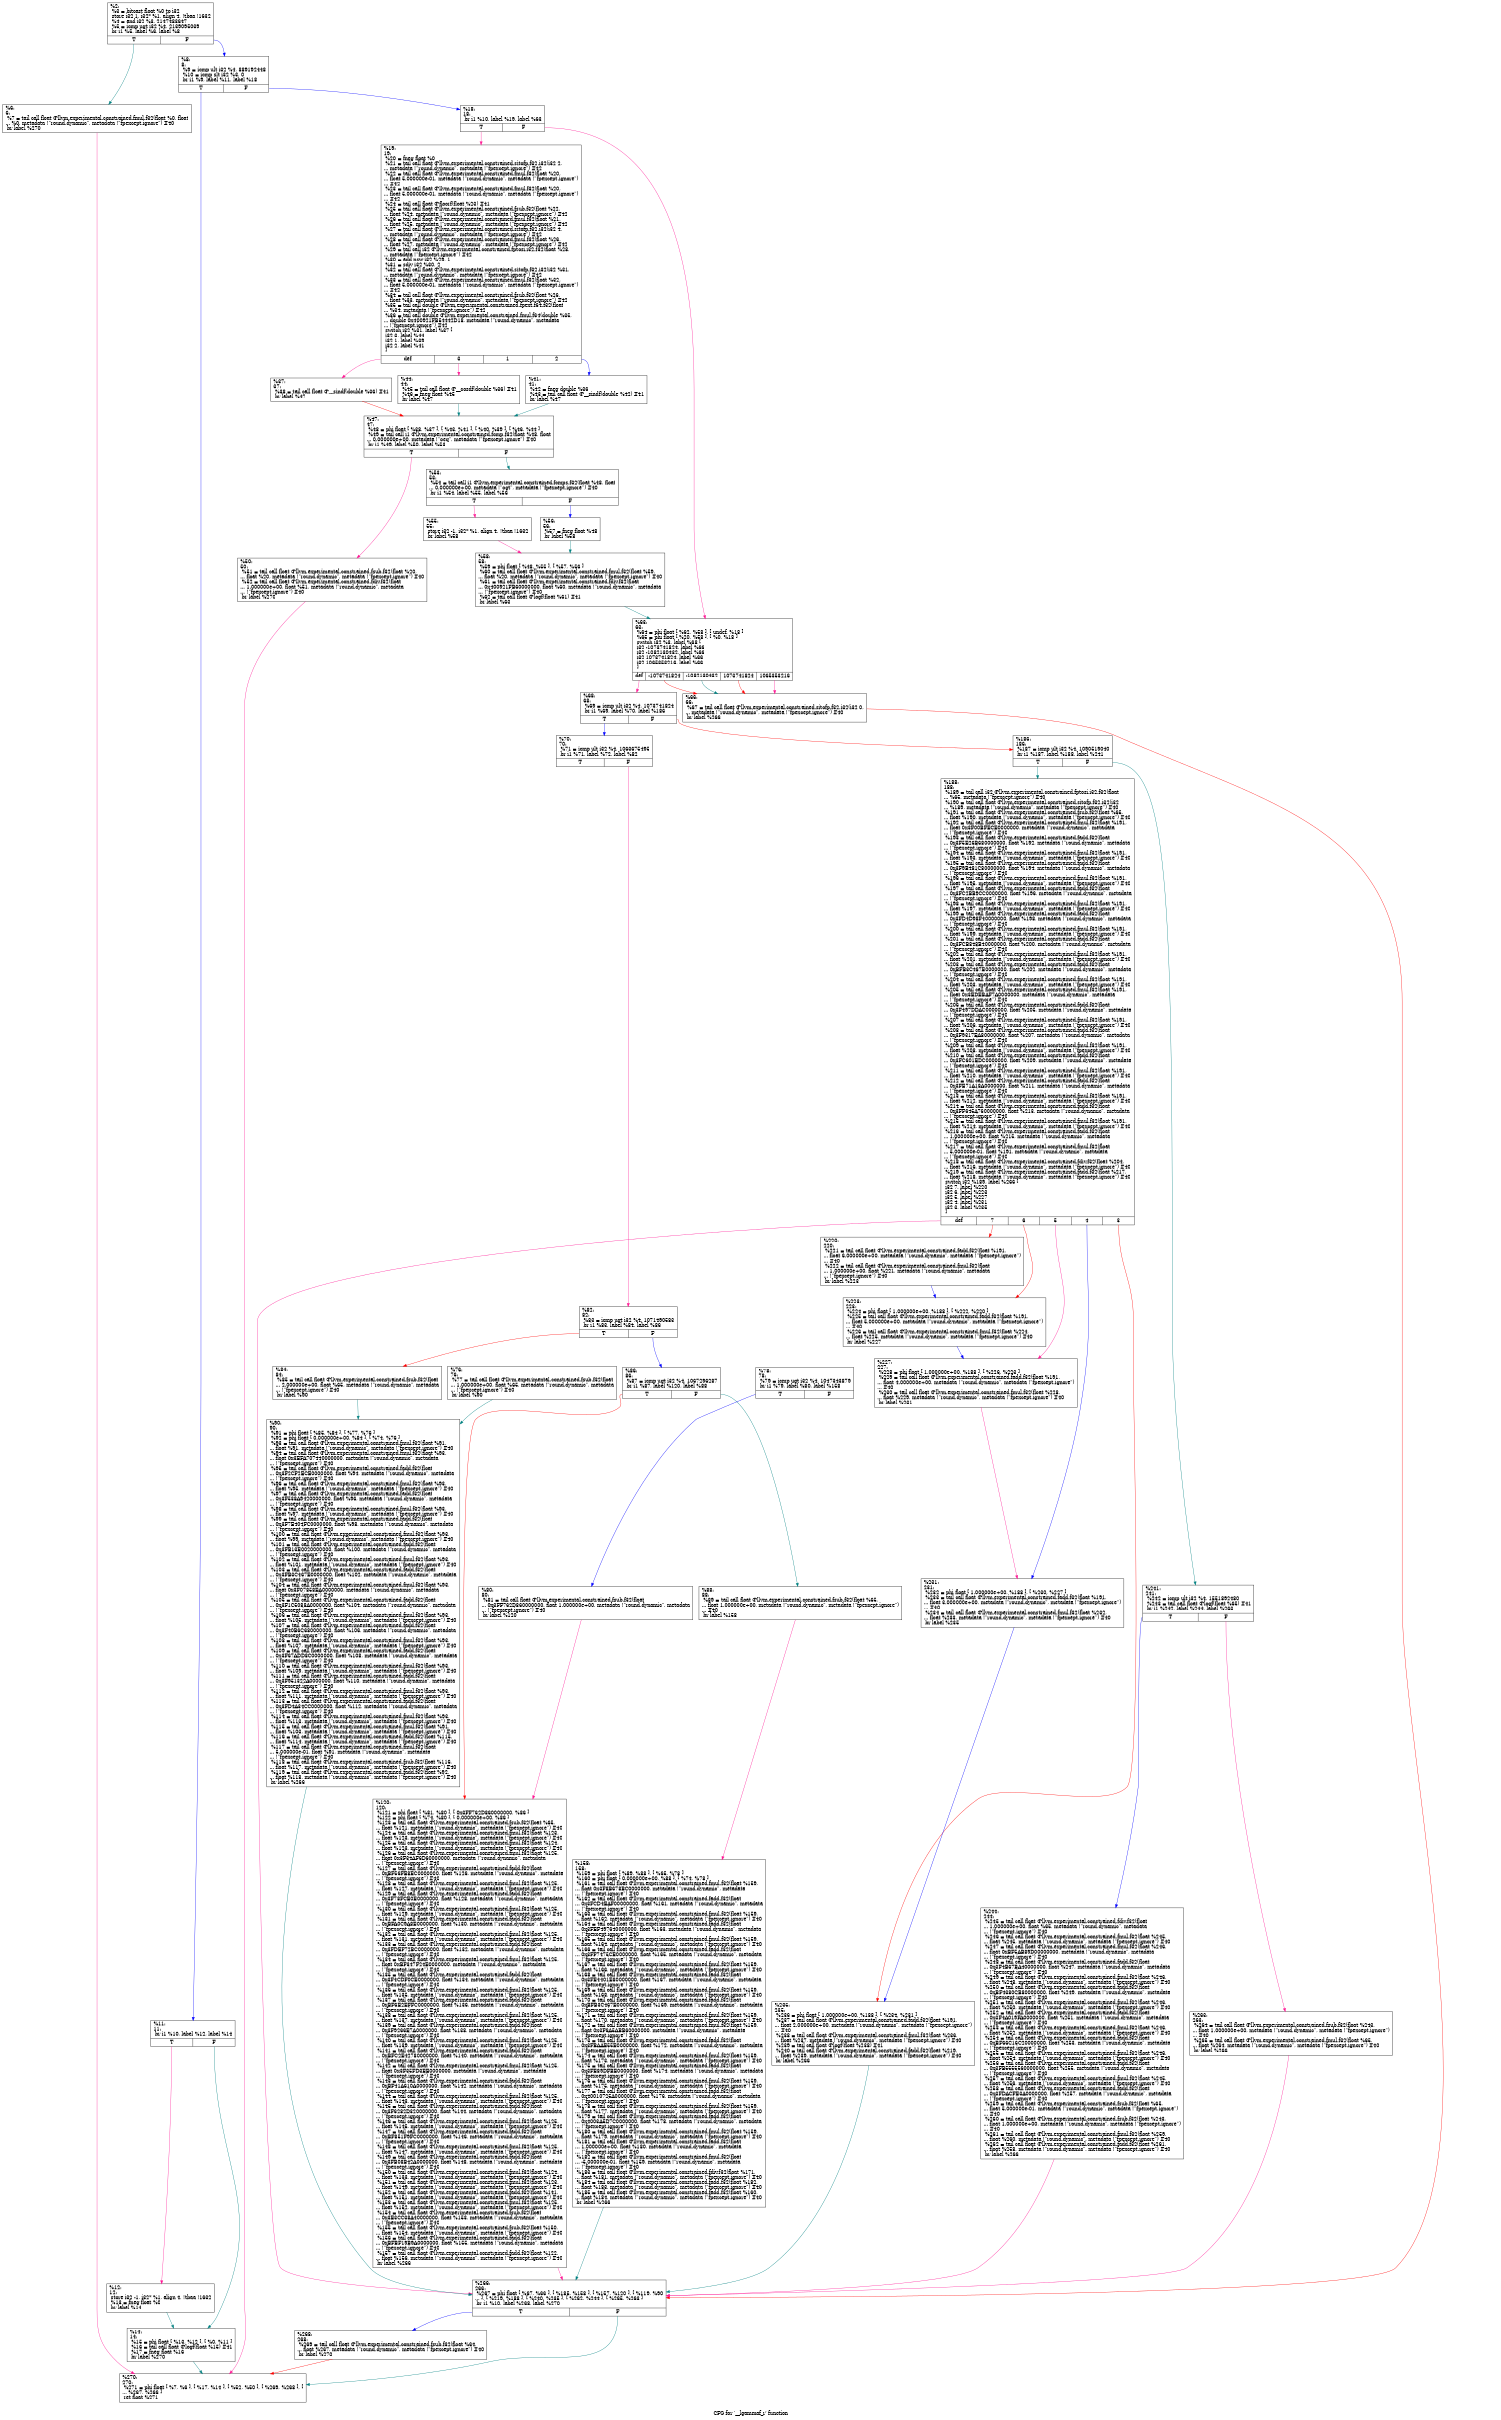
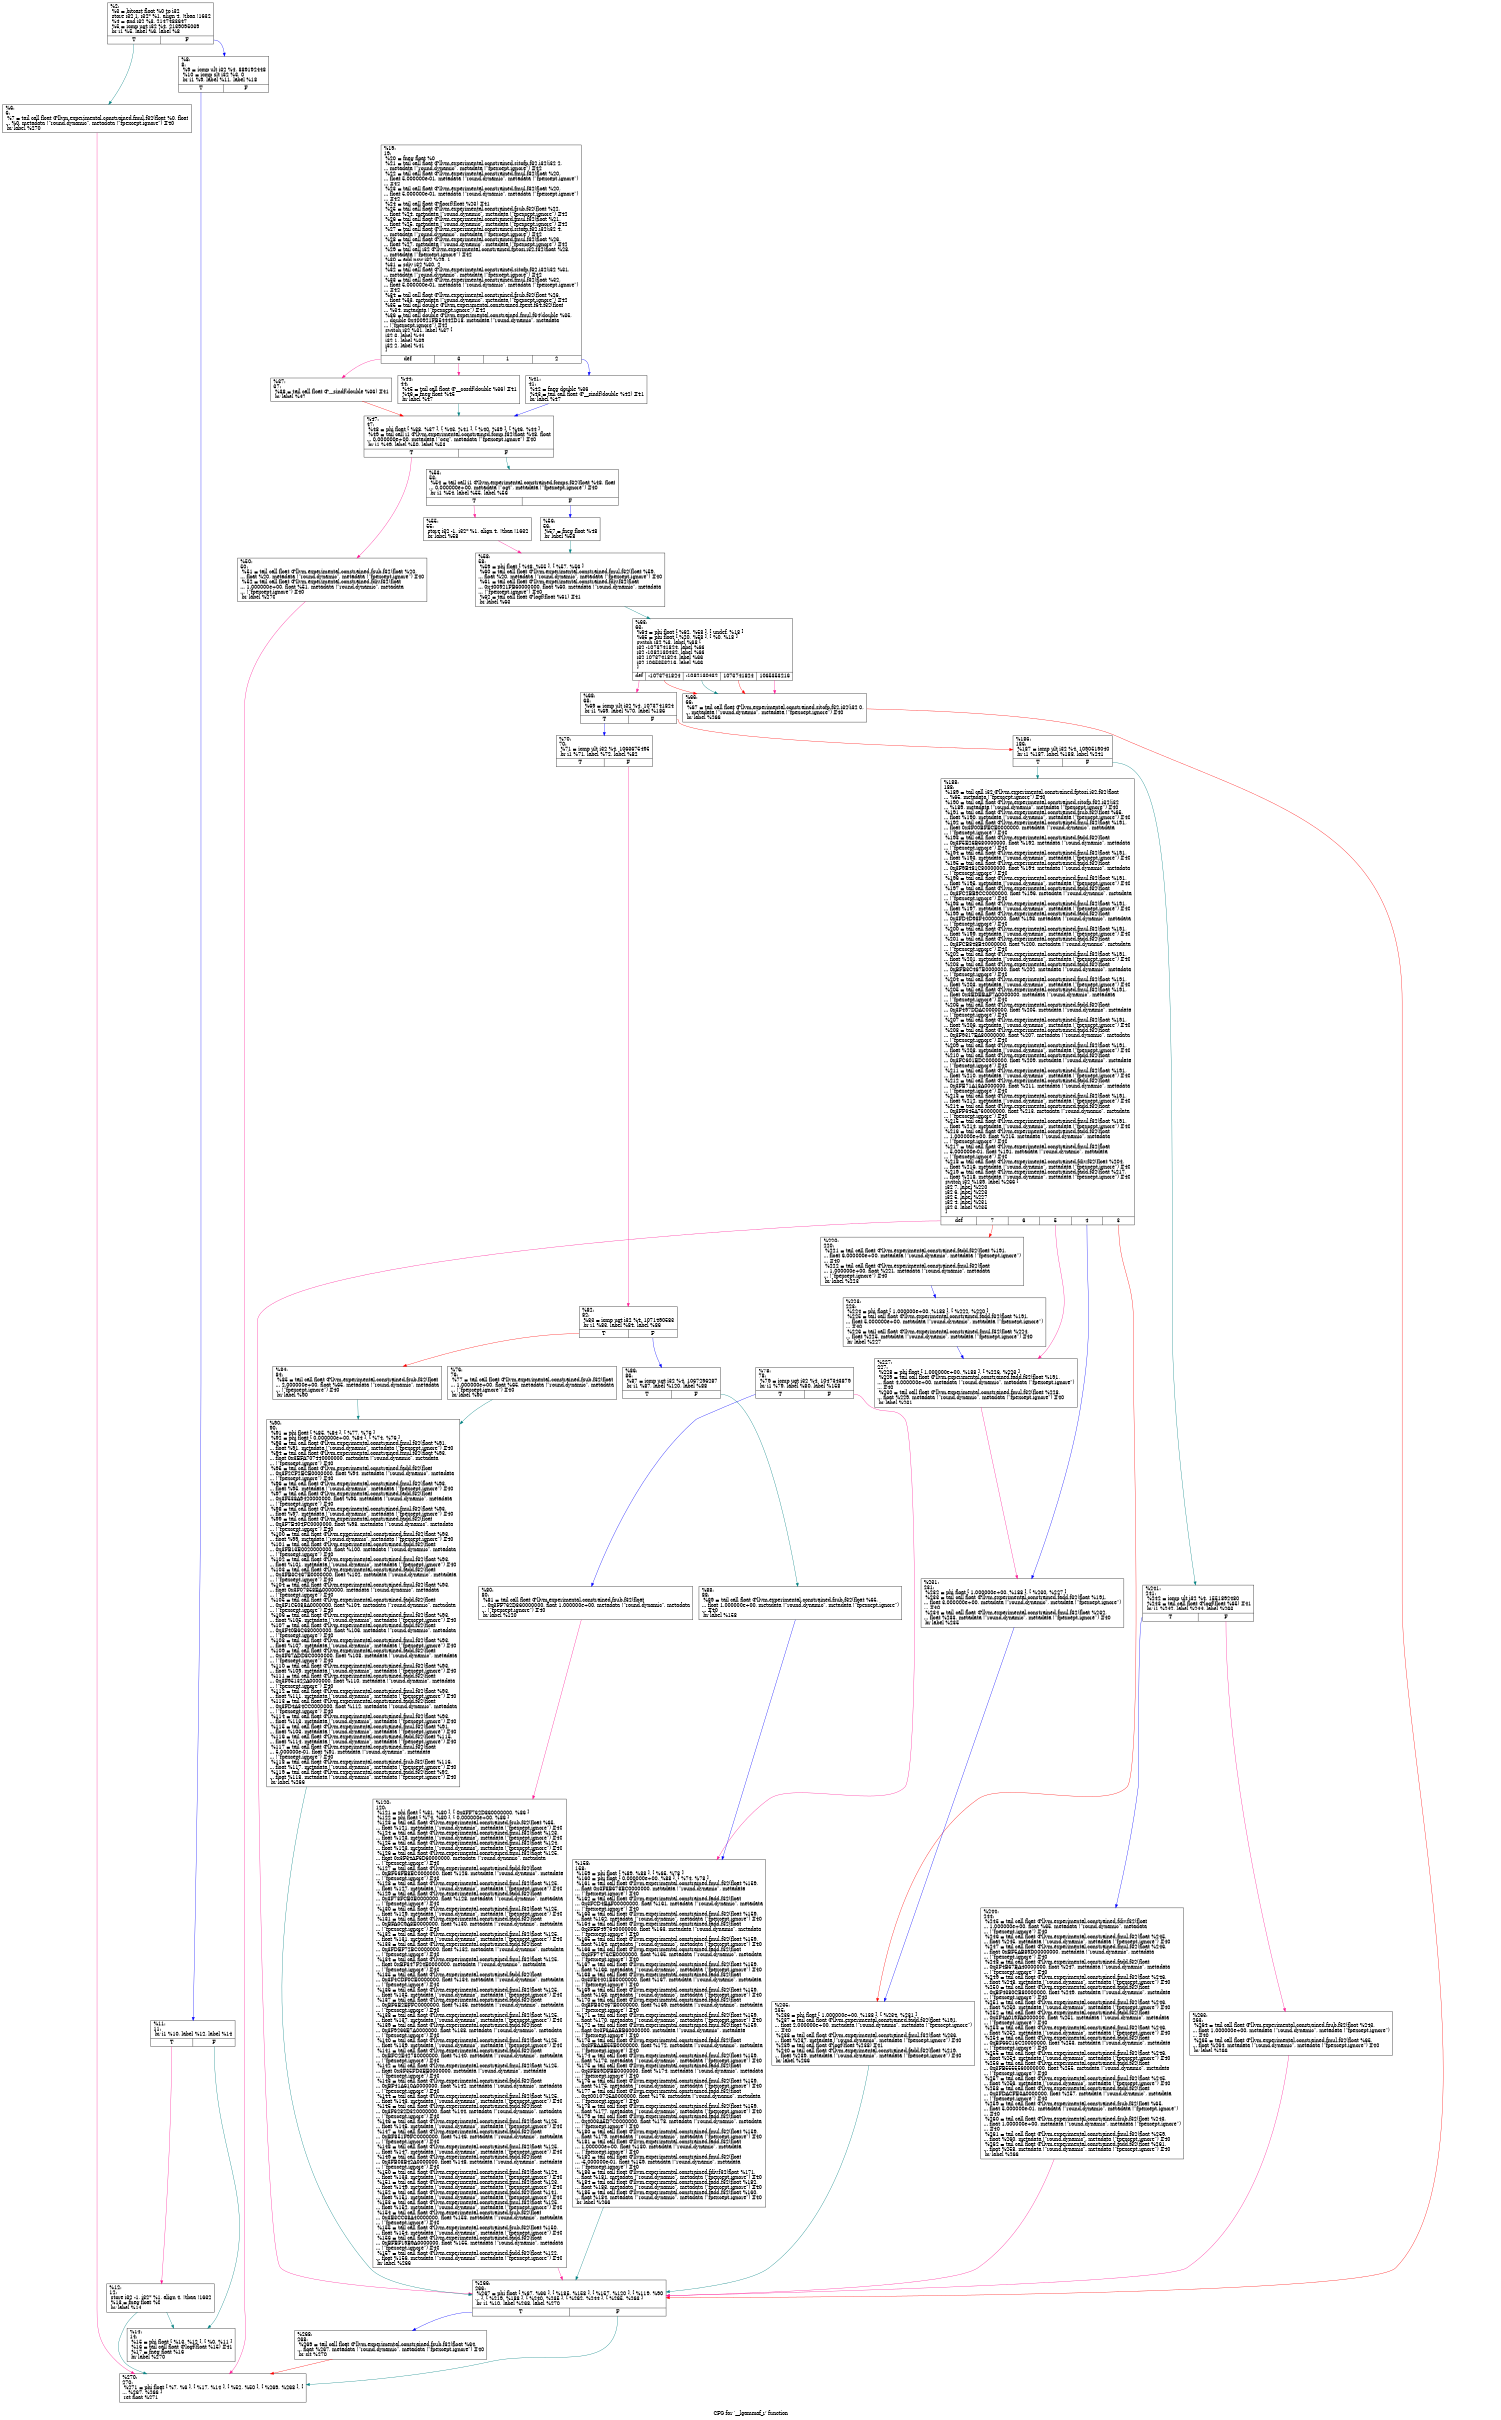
(502, 119) -> none
(533, 409) -> (533, 409)
(1032, 1262) -> none
(465, 1526) -> none
none -> (914, 1682)
(759, 1738) -> (759, 1738)
(315, 2355) -> (312, 2355)
(197, 2366) -> (118, 2346)
